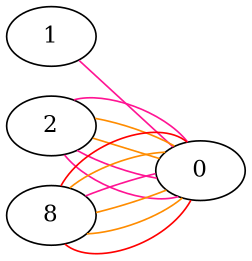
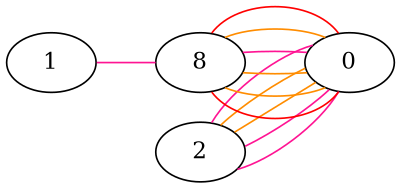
(110, 89) -> (126, 63)
